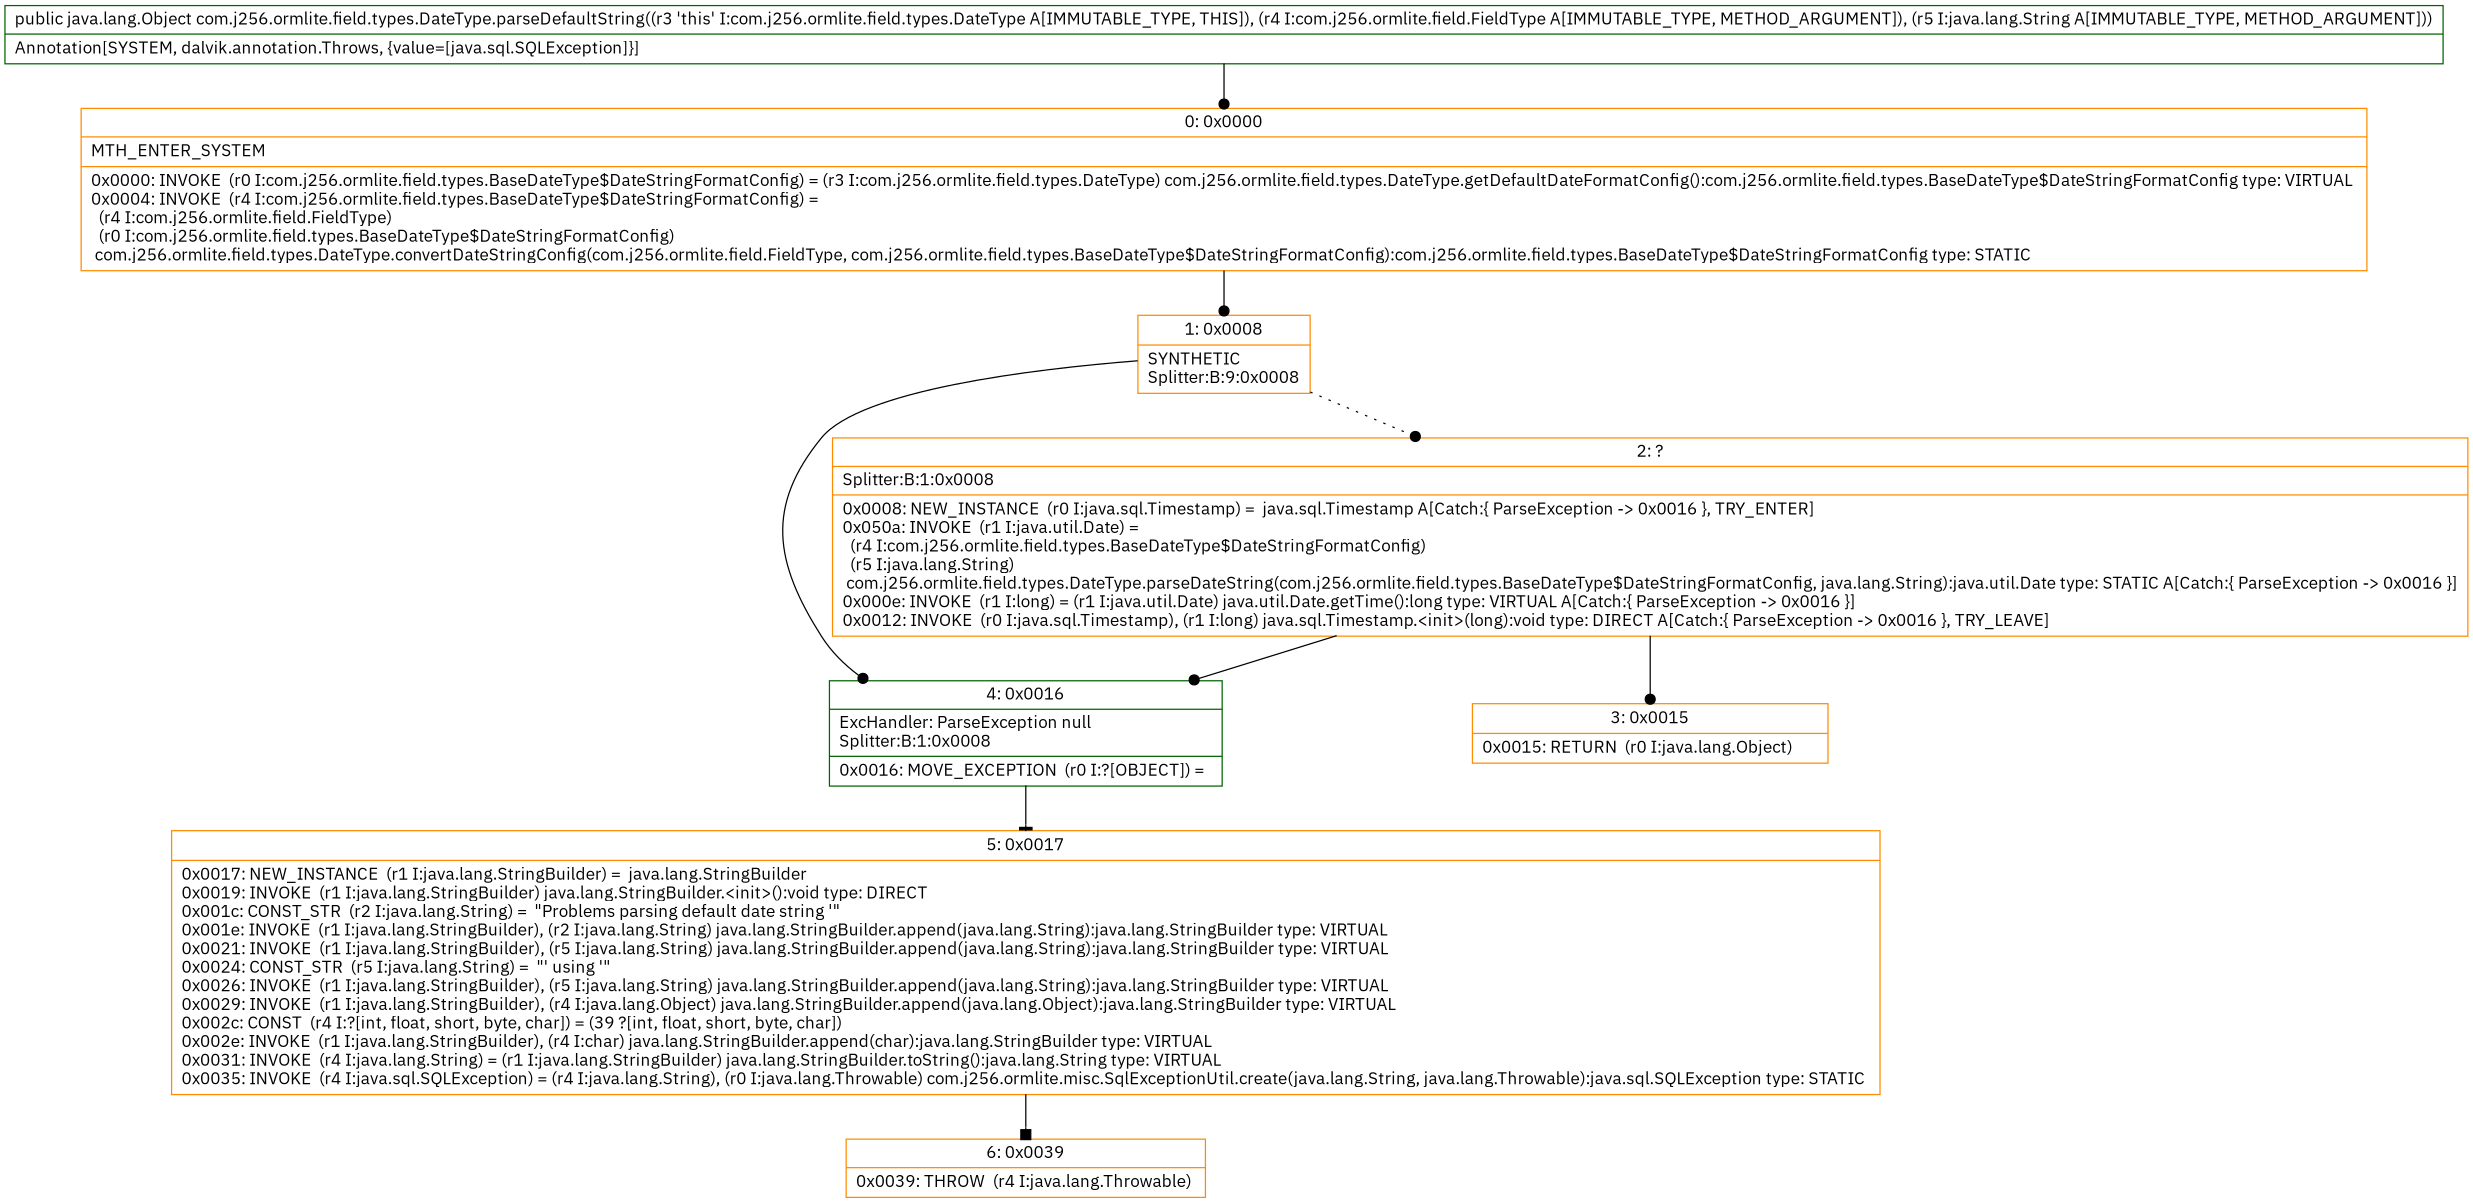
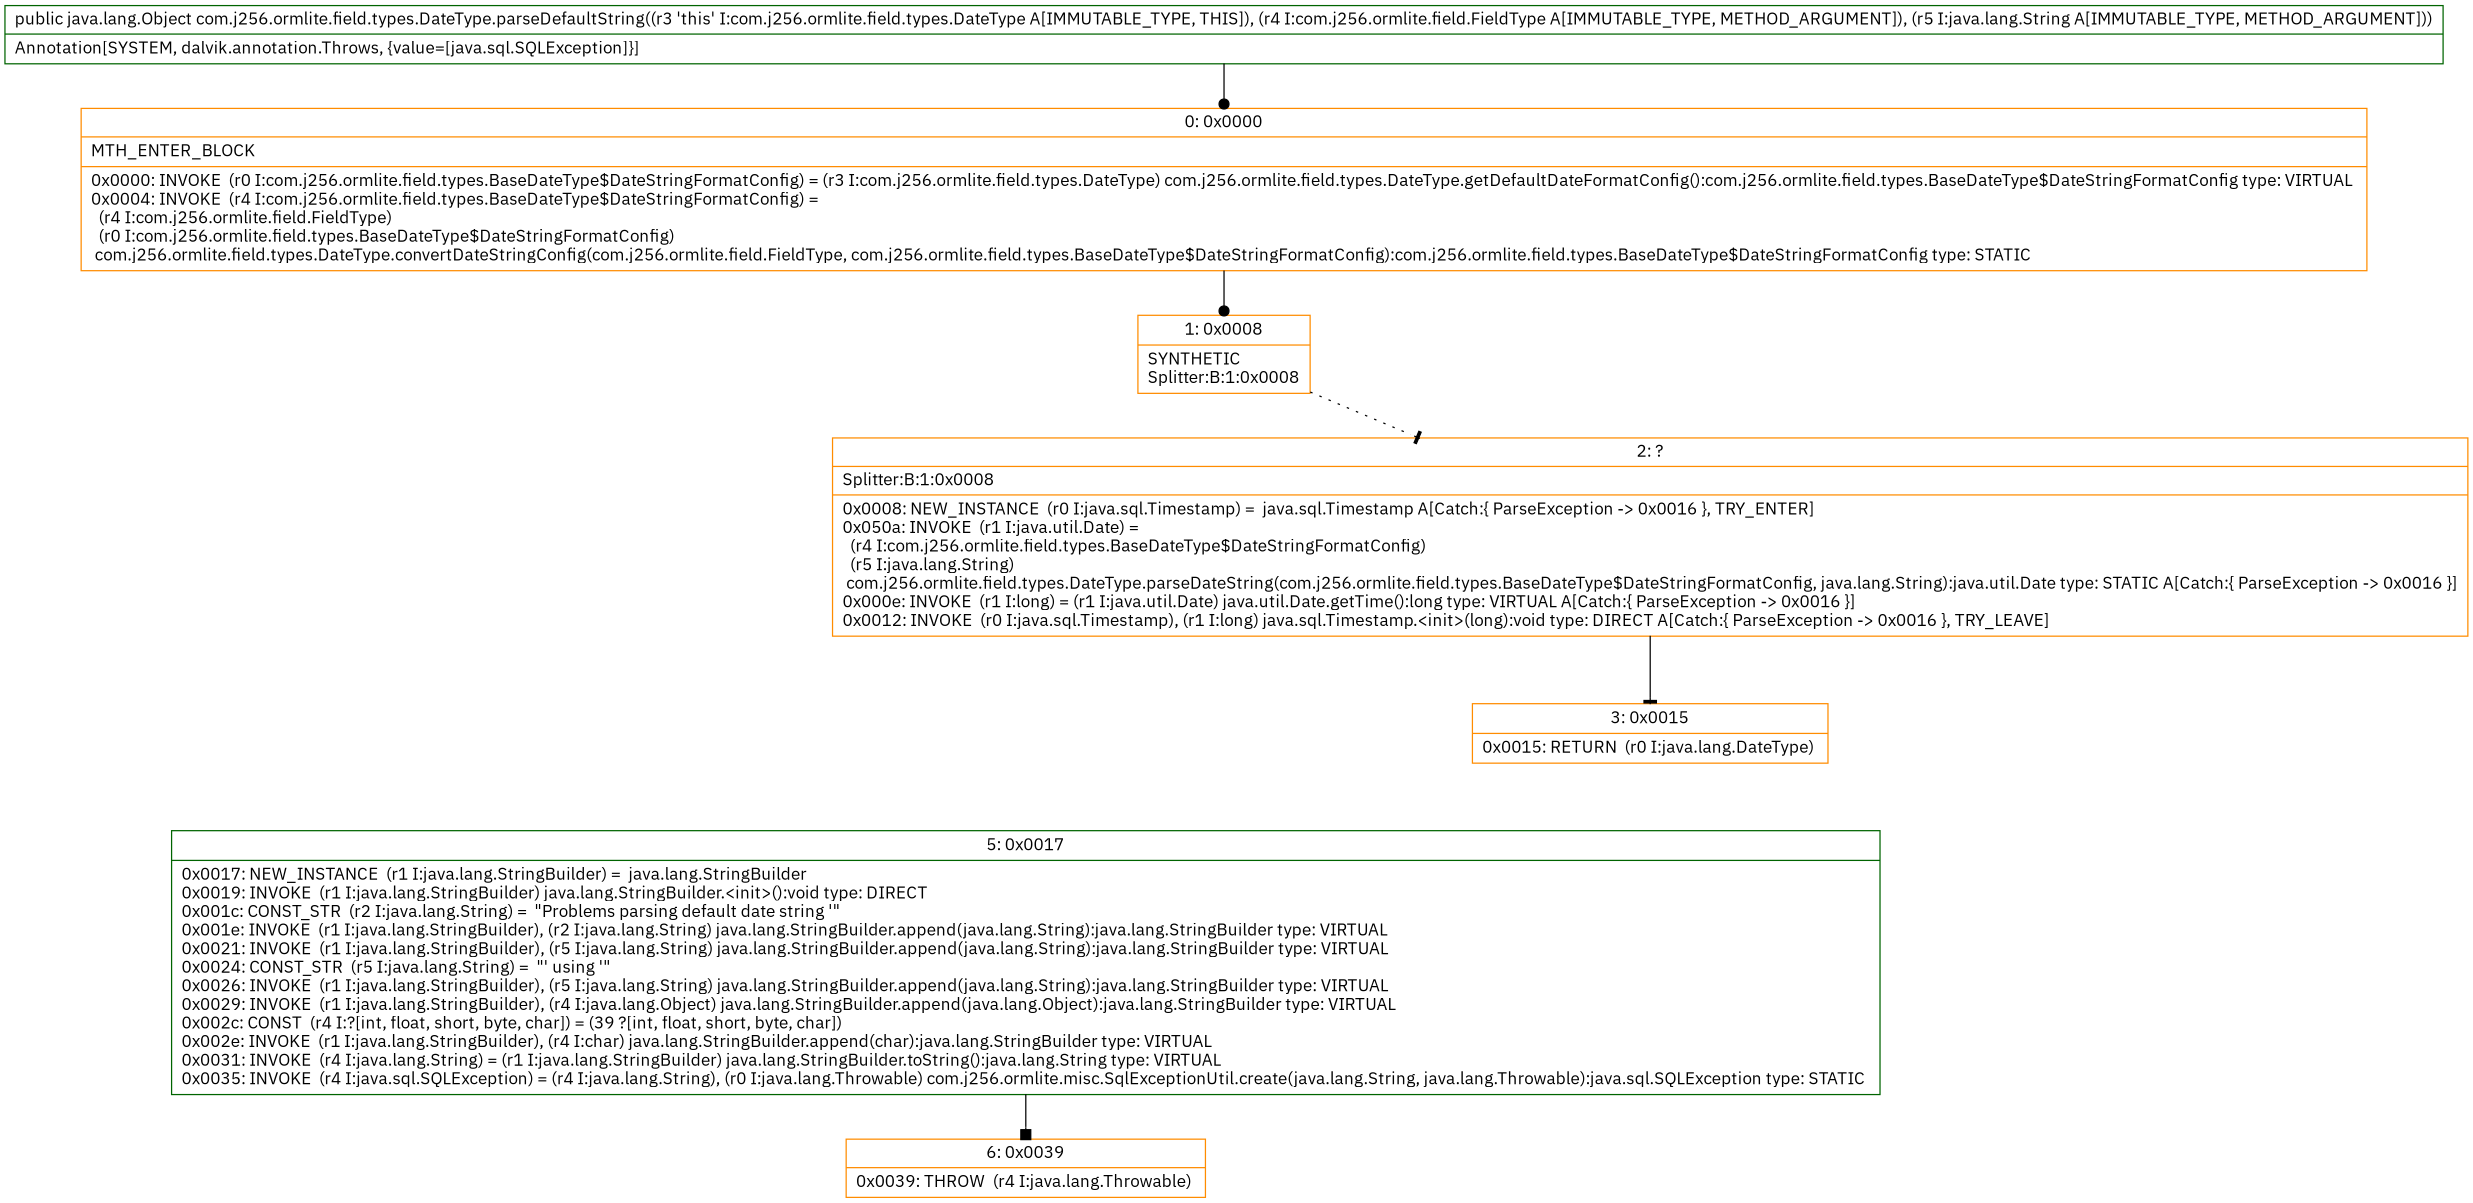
(179, 151) -> (173, 151)
(1224, 378) -> (1224, 378)
(1360, 413) -> (1360, 413)
(1650, 667) -> (1650, 667)
(1026, 733) -> none
(1640, 748) -> (1650, 748)
(1026, 963) -> (1026, 963)
